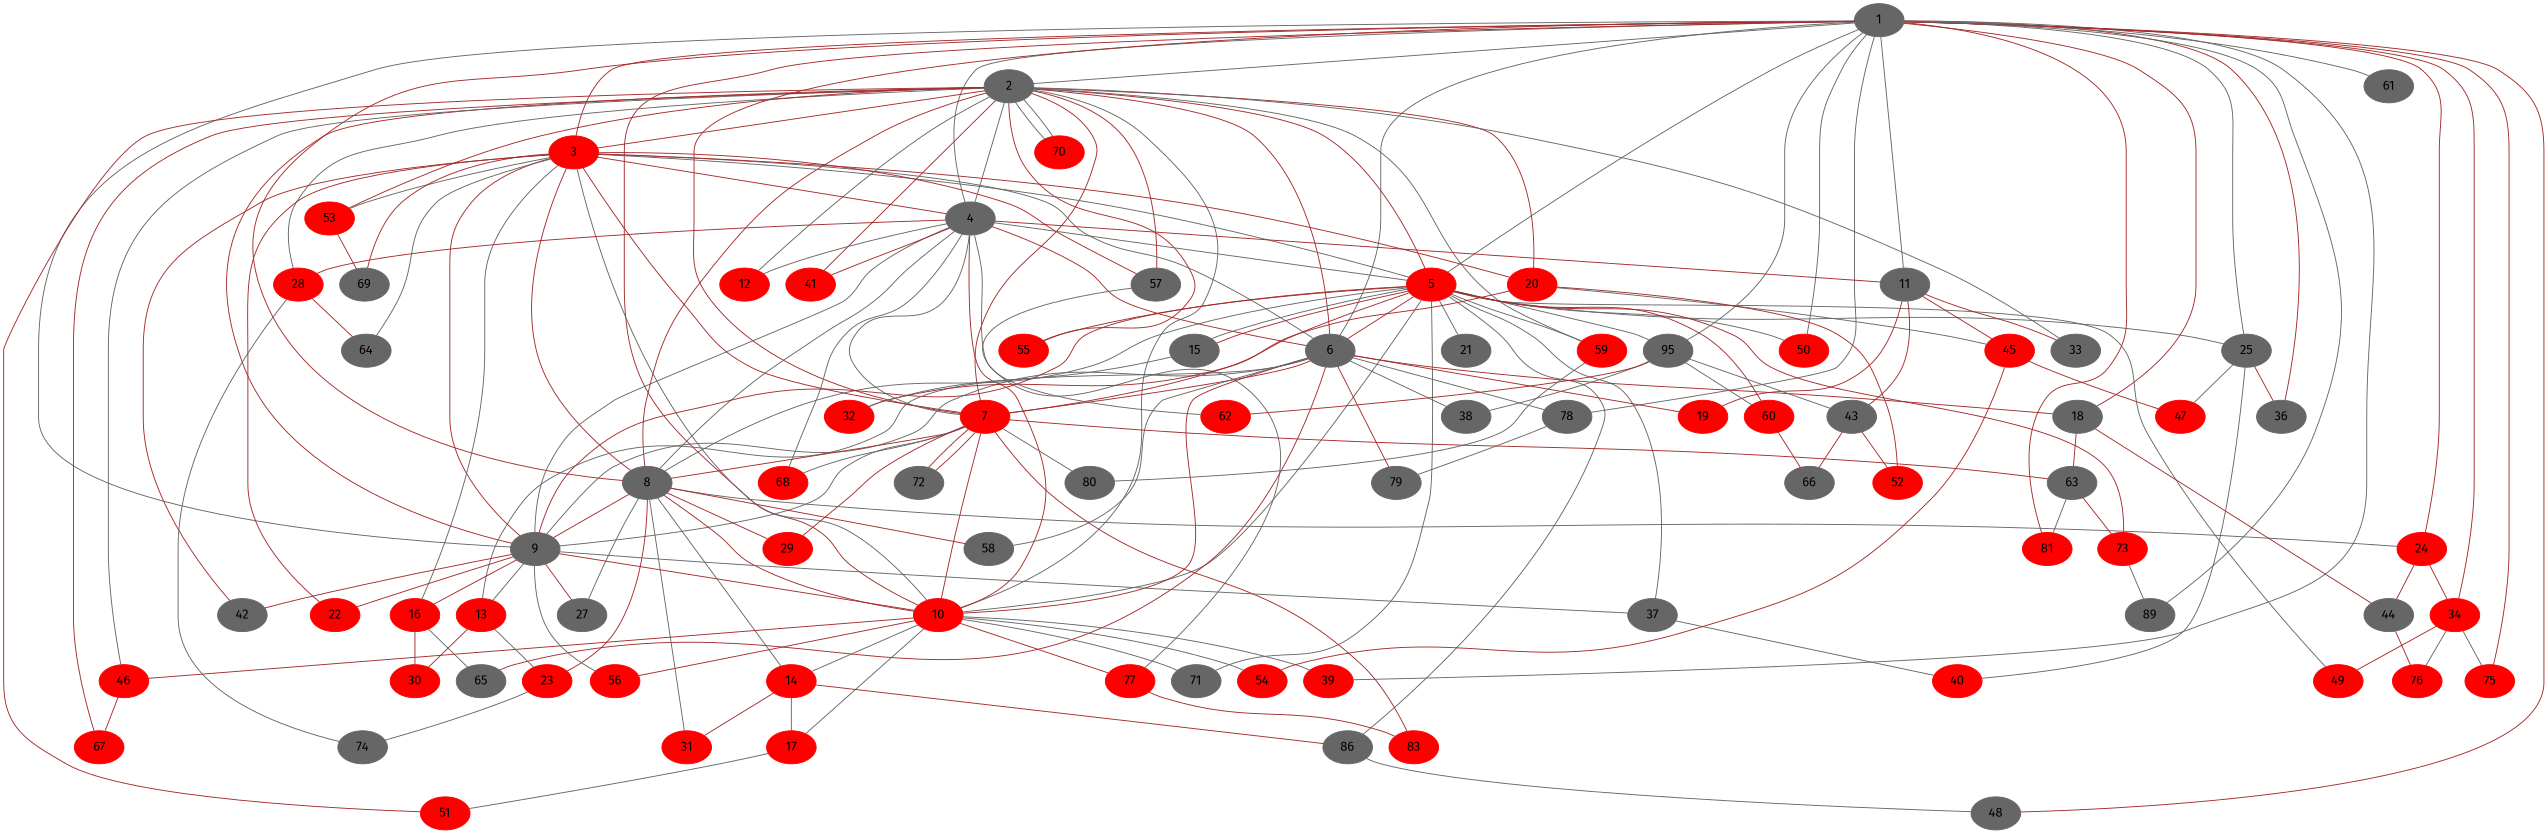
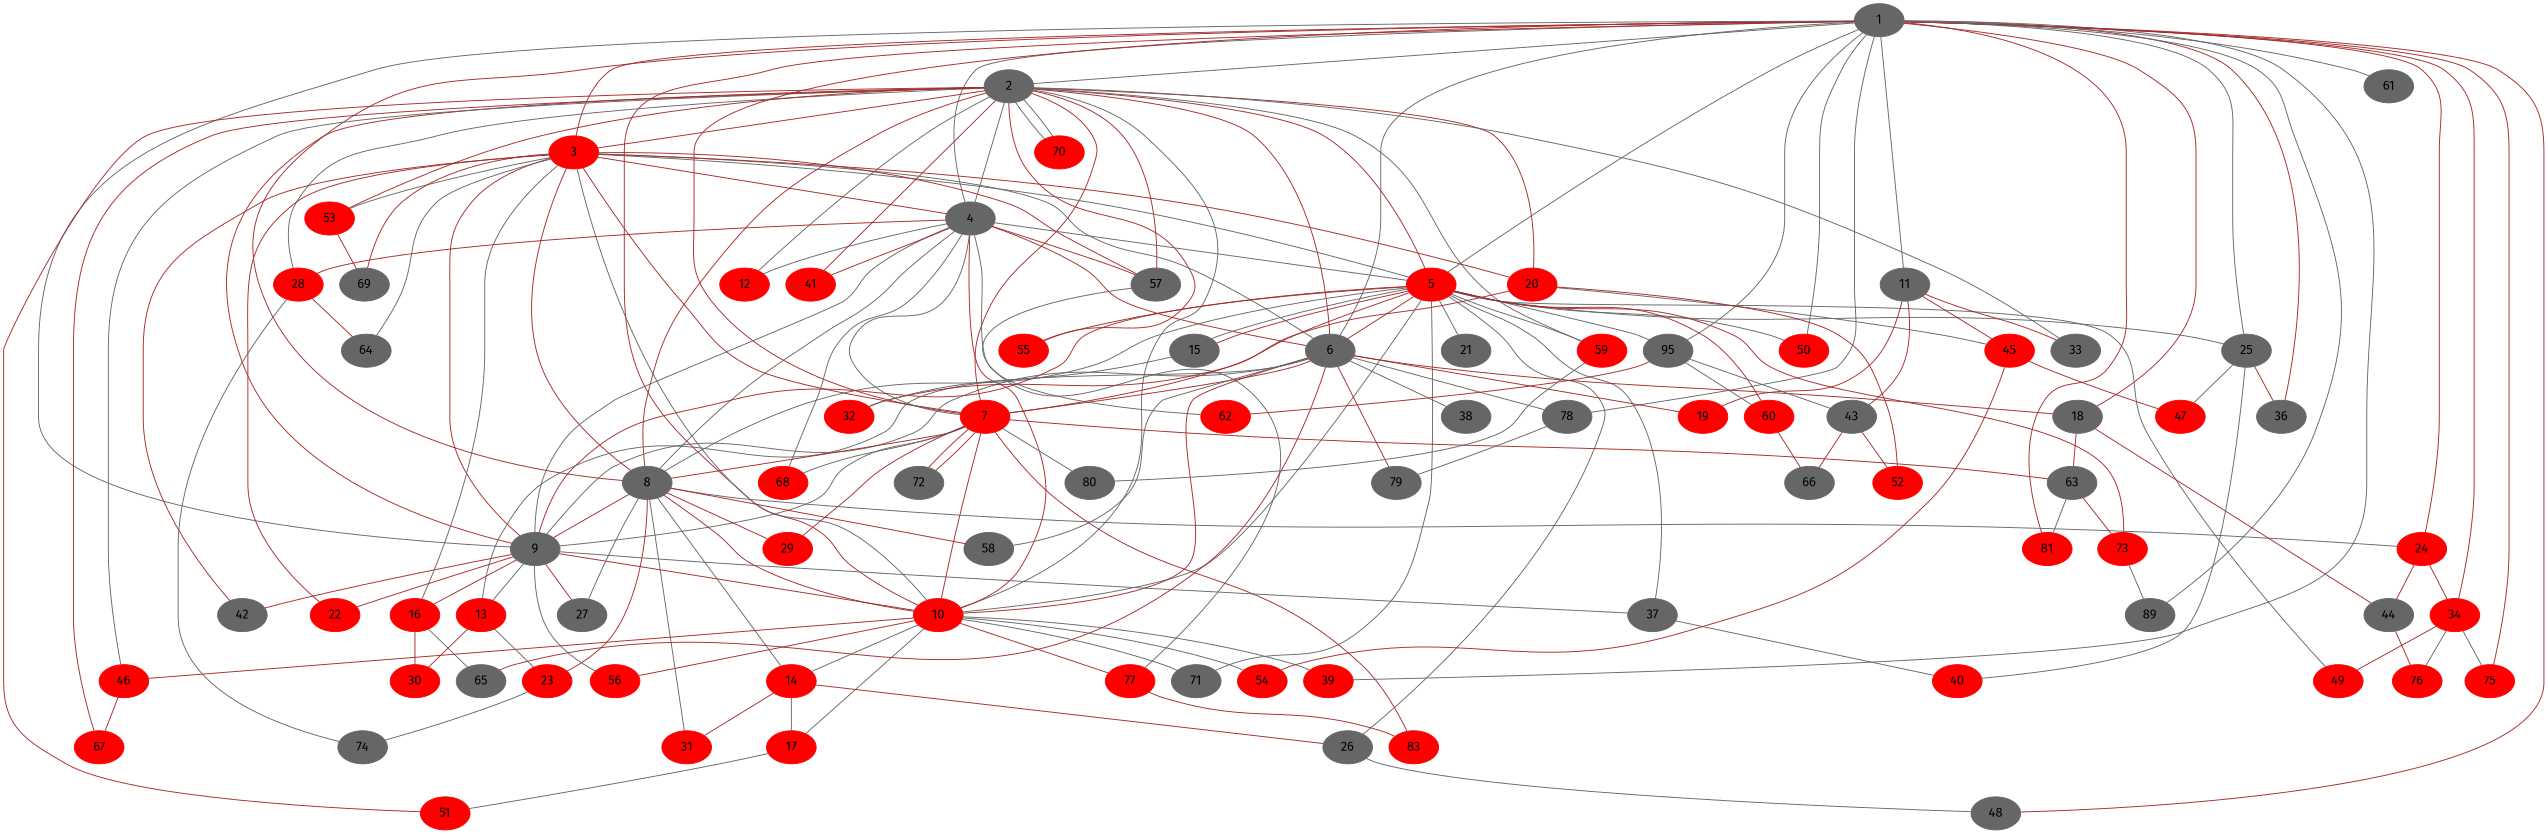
(1438, 252) -> (1064, 250)
(1574, 388) -> none
(1348, 747) -> (1348, 747)
